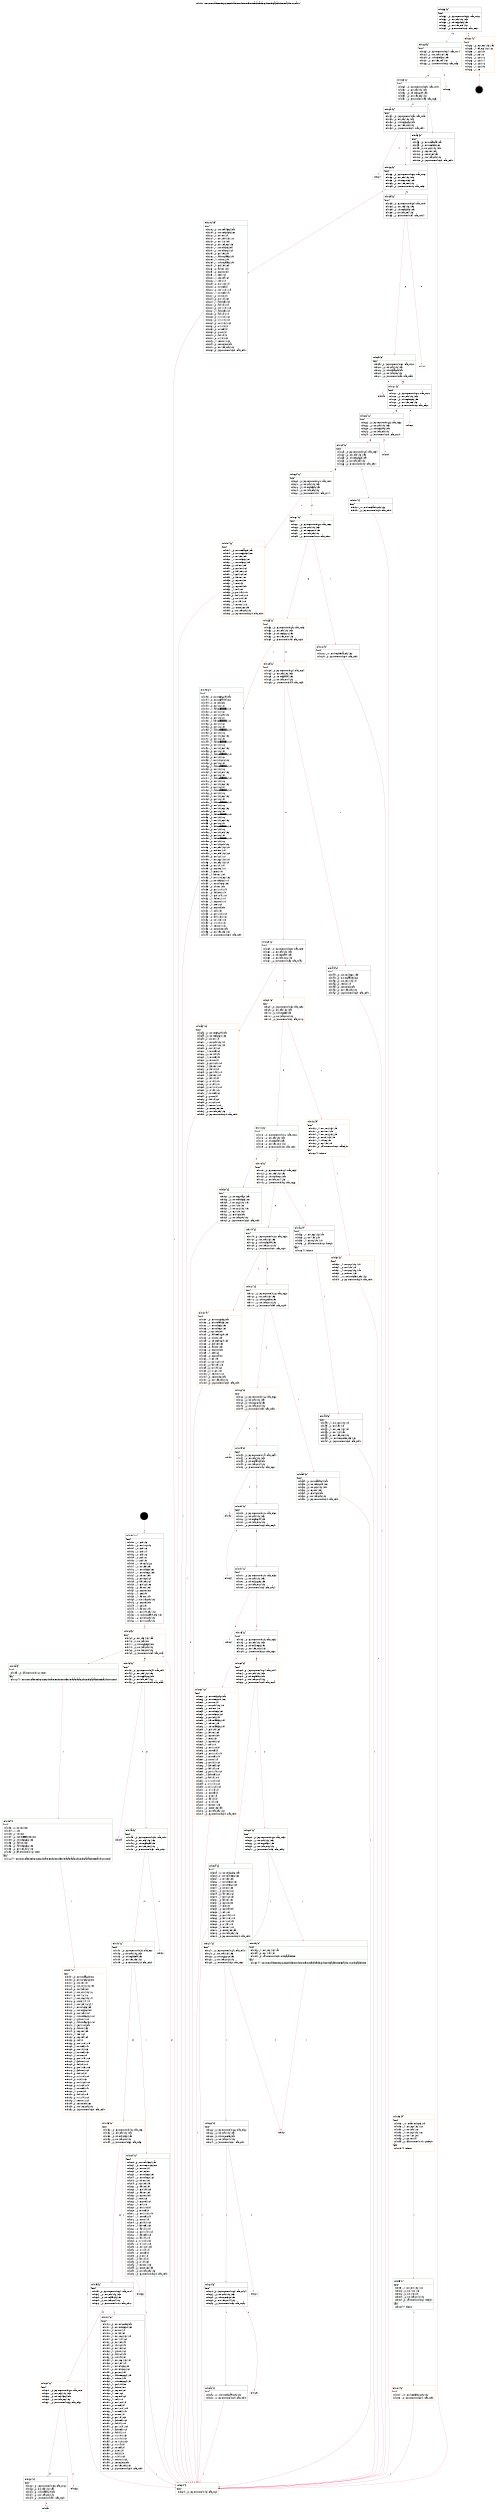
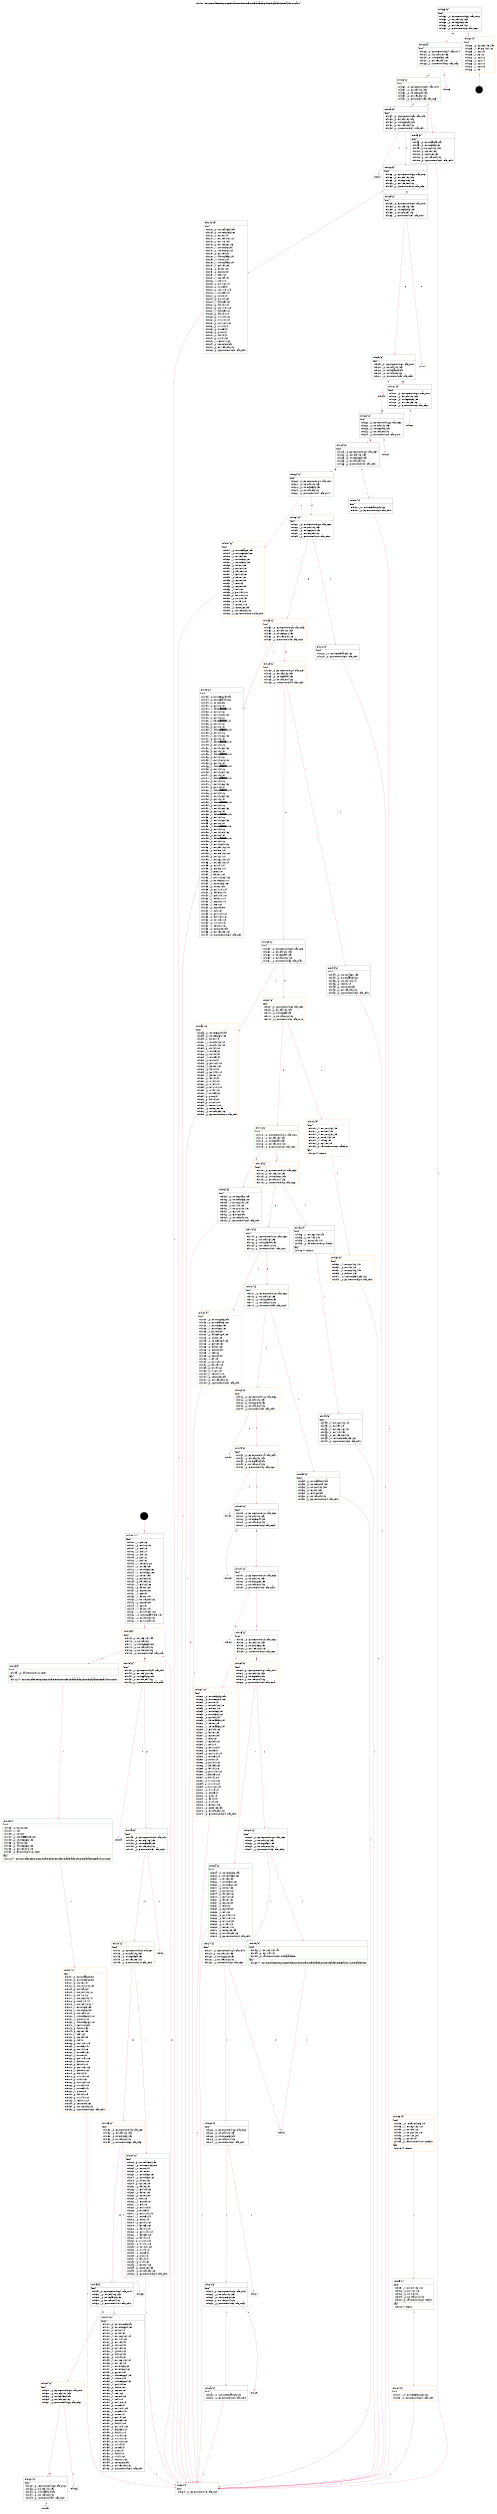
(396, 411) -> (381, 406)
